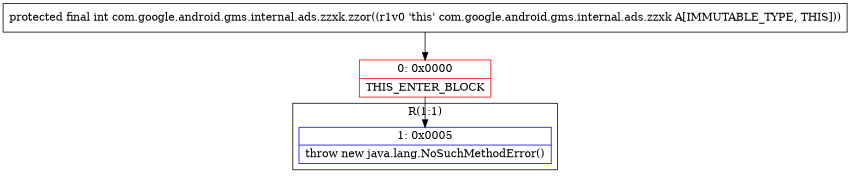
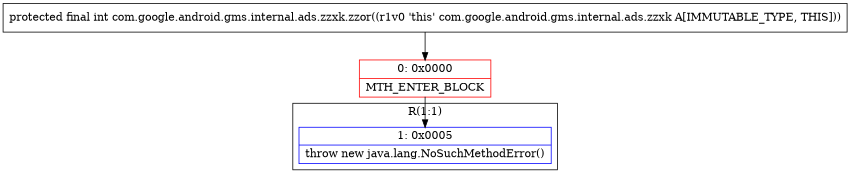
(425, 87) -> (425, 87)
